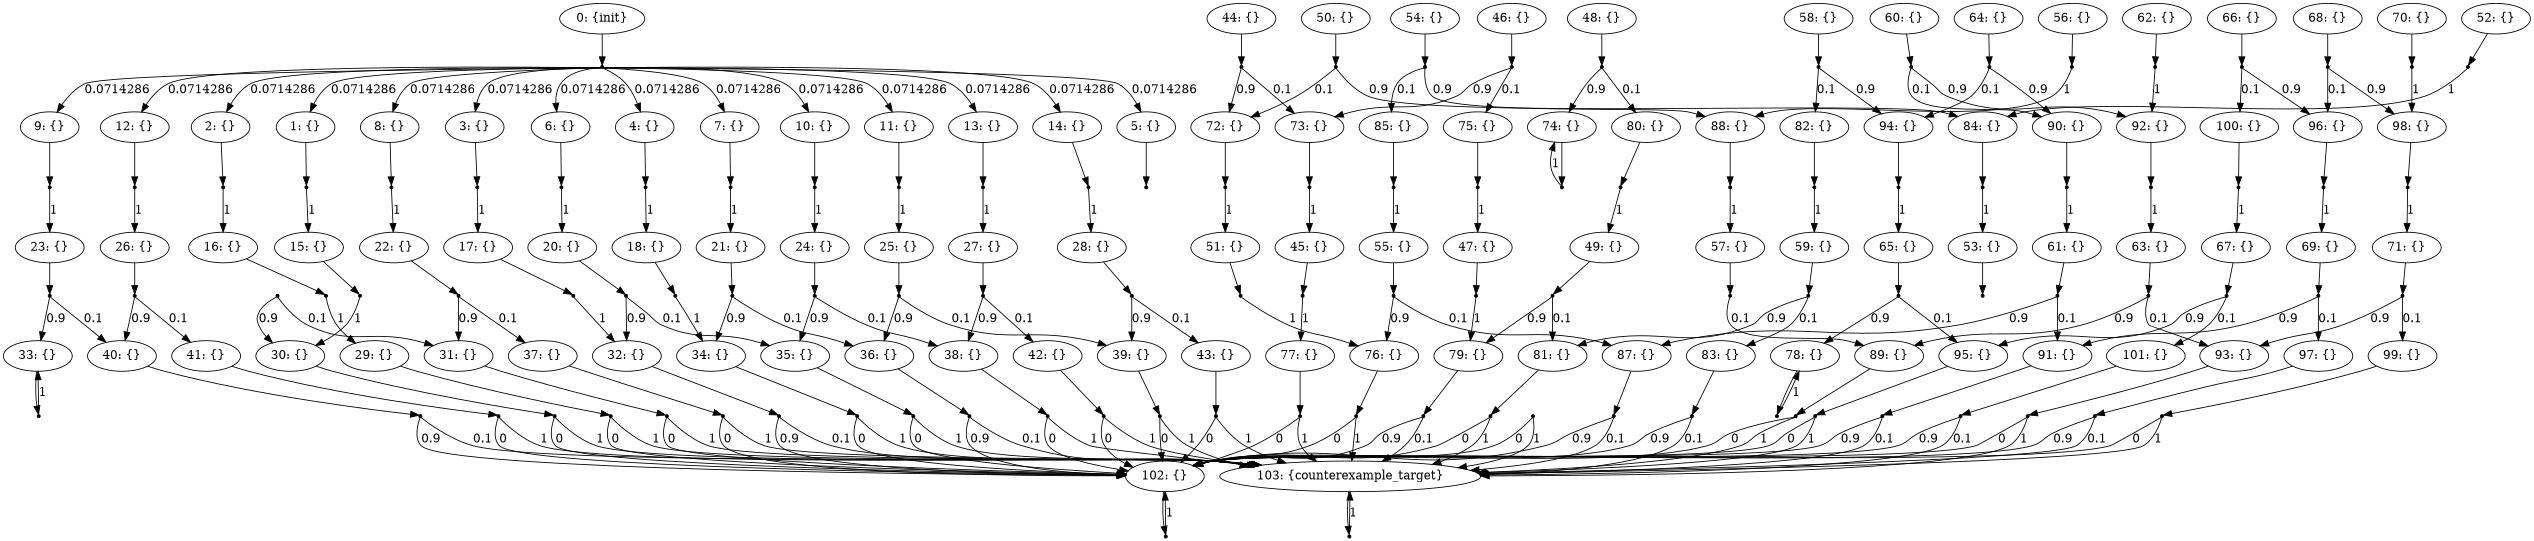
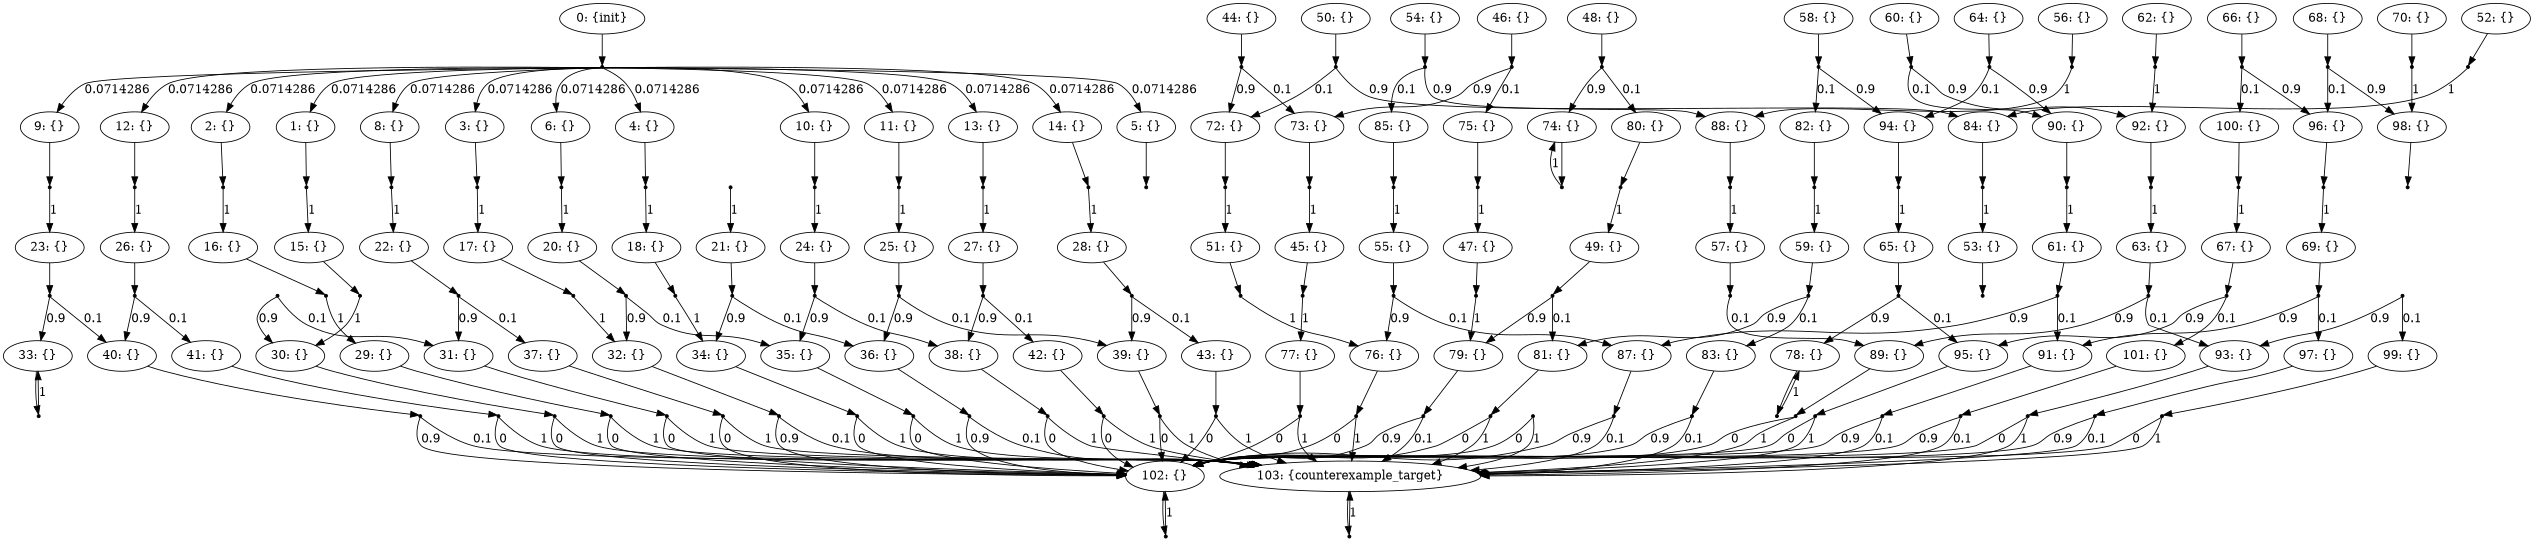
(730, 127) -> none
(2407, 248) -> none
